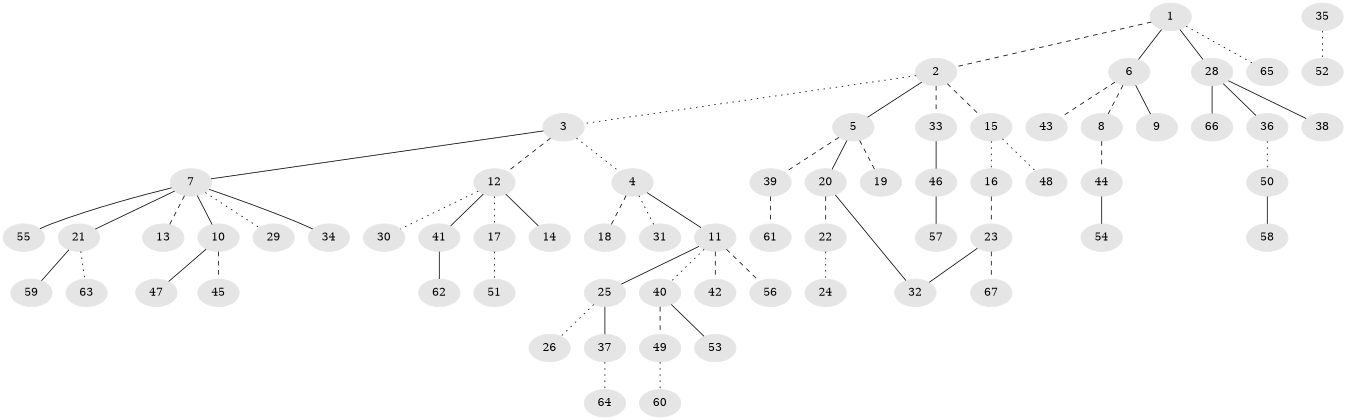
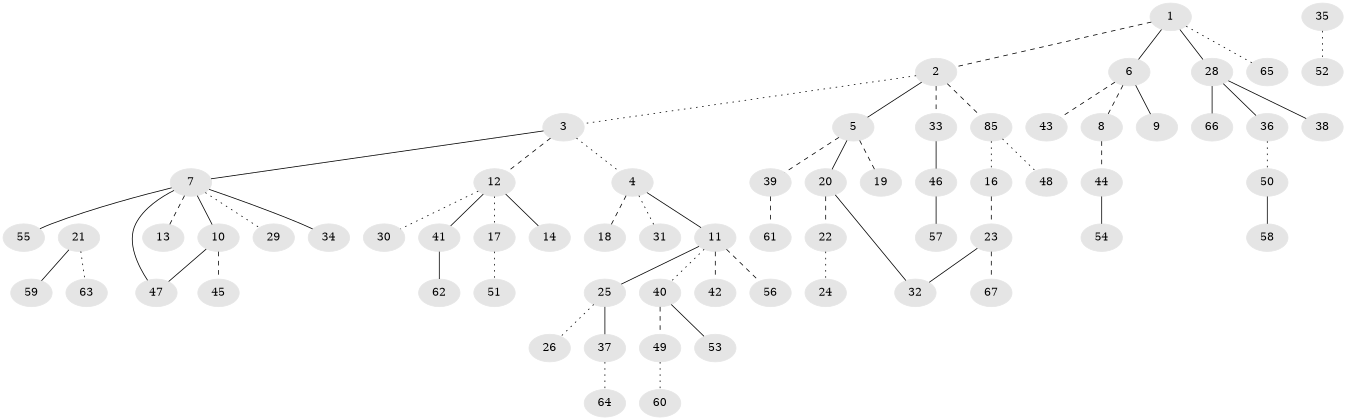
(991, 127) -> (991, 127)
(135, 210) -> (134, 228)
